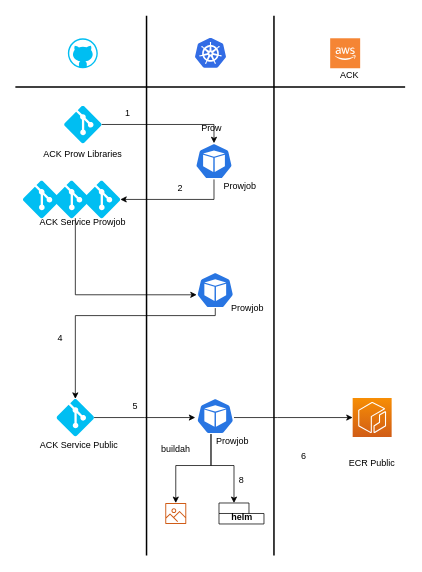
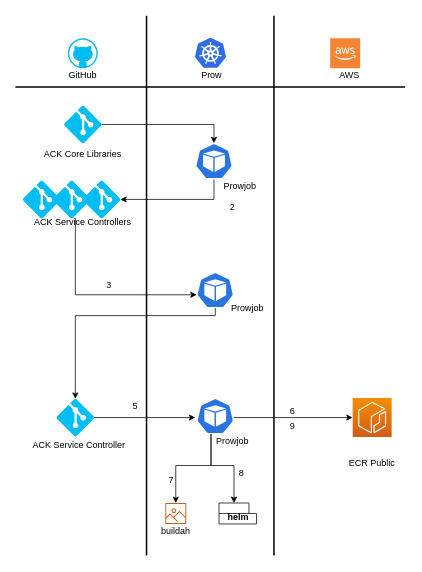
none -> (83, 75)
(350, 75) -> (350, 75)
(128, 113) -> none
(212, 128) -> (212, 75)
(83, 154) -> (83, 154)
(180, 188) -> (233, 207)
(83, 222) -> (83, 222)
none -> (109, 285)
(60, 338) -> none
none -> (293, 426)
(79, 445) -> (79, 445)
(176, 449) -> (176, 531)
(304, 456) -> (293, 411)
none -> (171, 480)
(242, 480) -> (242, 473)
(242, 513) -> (238, 513)
